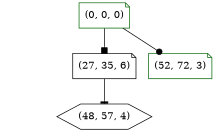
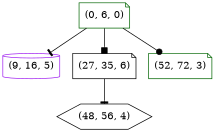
(104, 15) -> (104, 15)
none -> (31, 66)
(104, 117) -> (104, 117)
